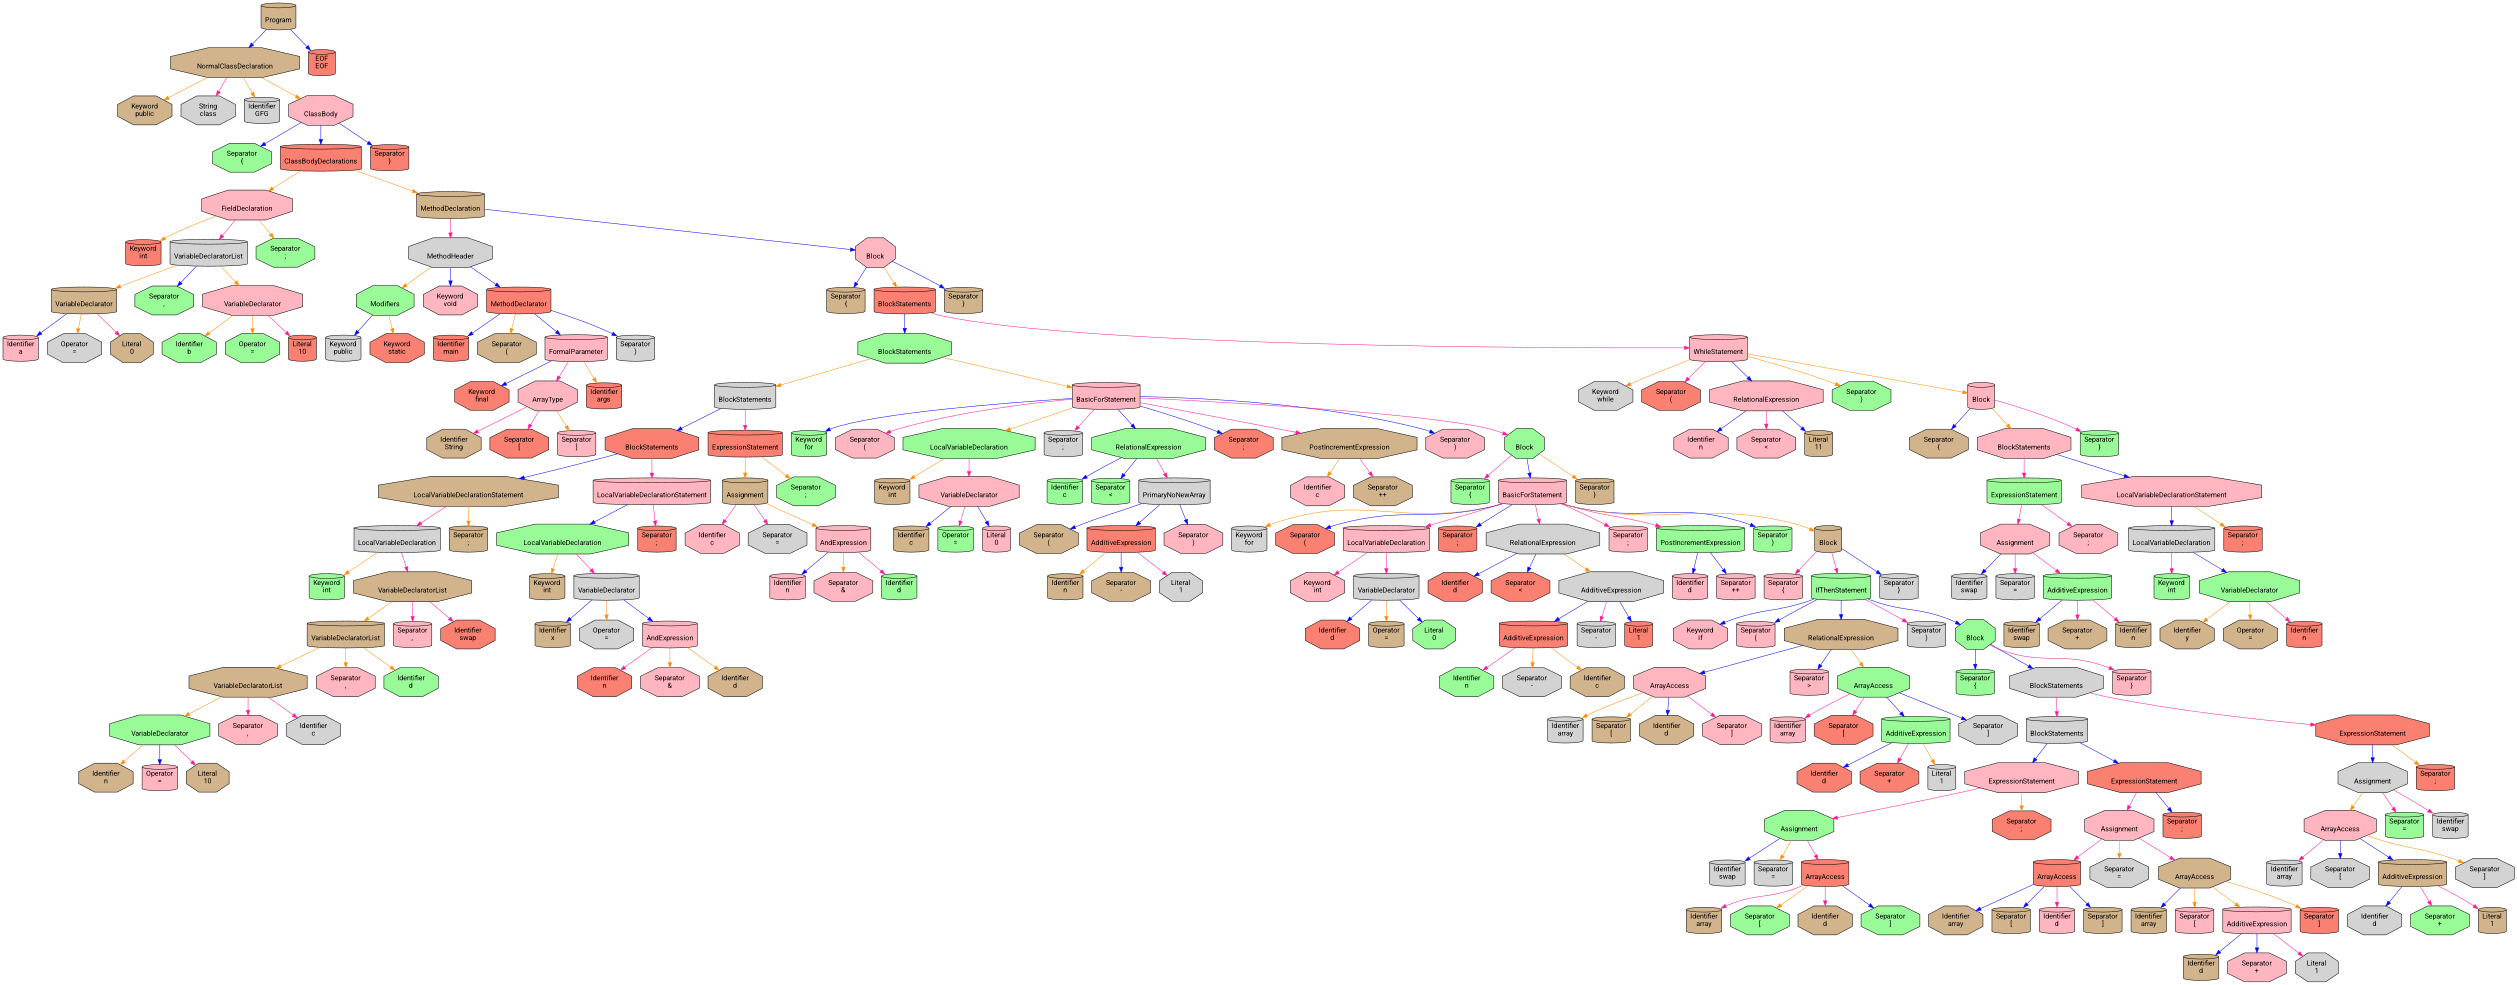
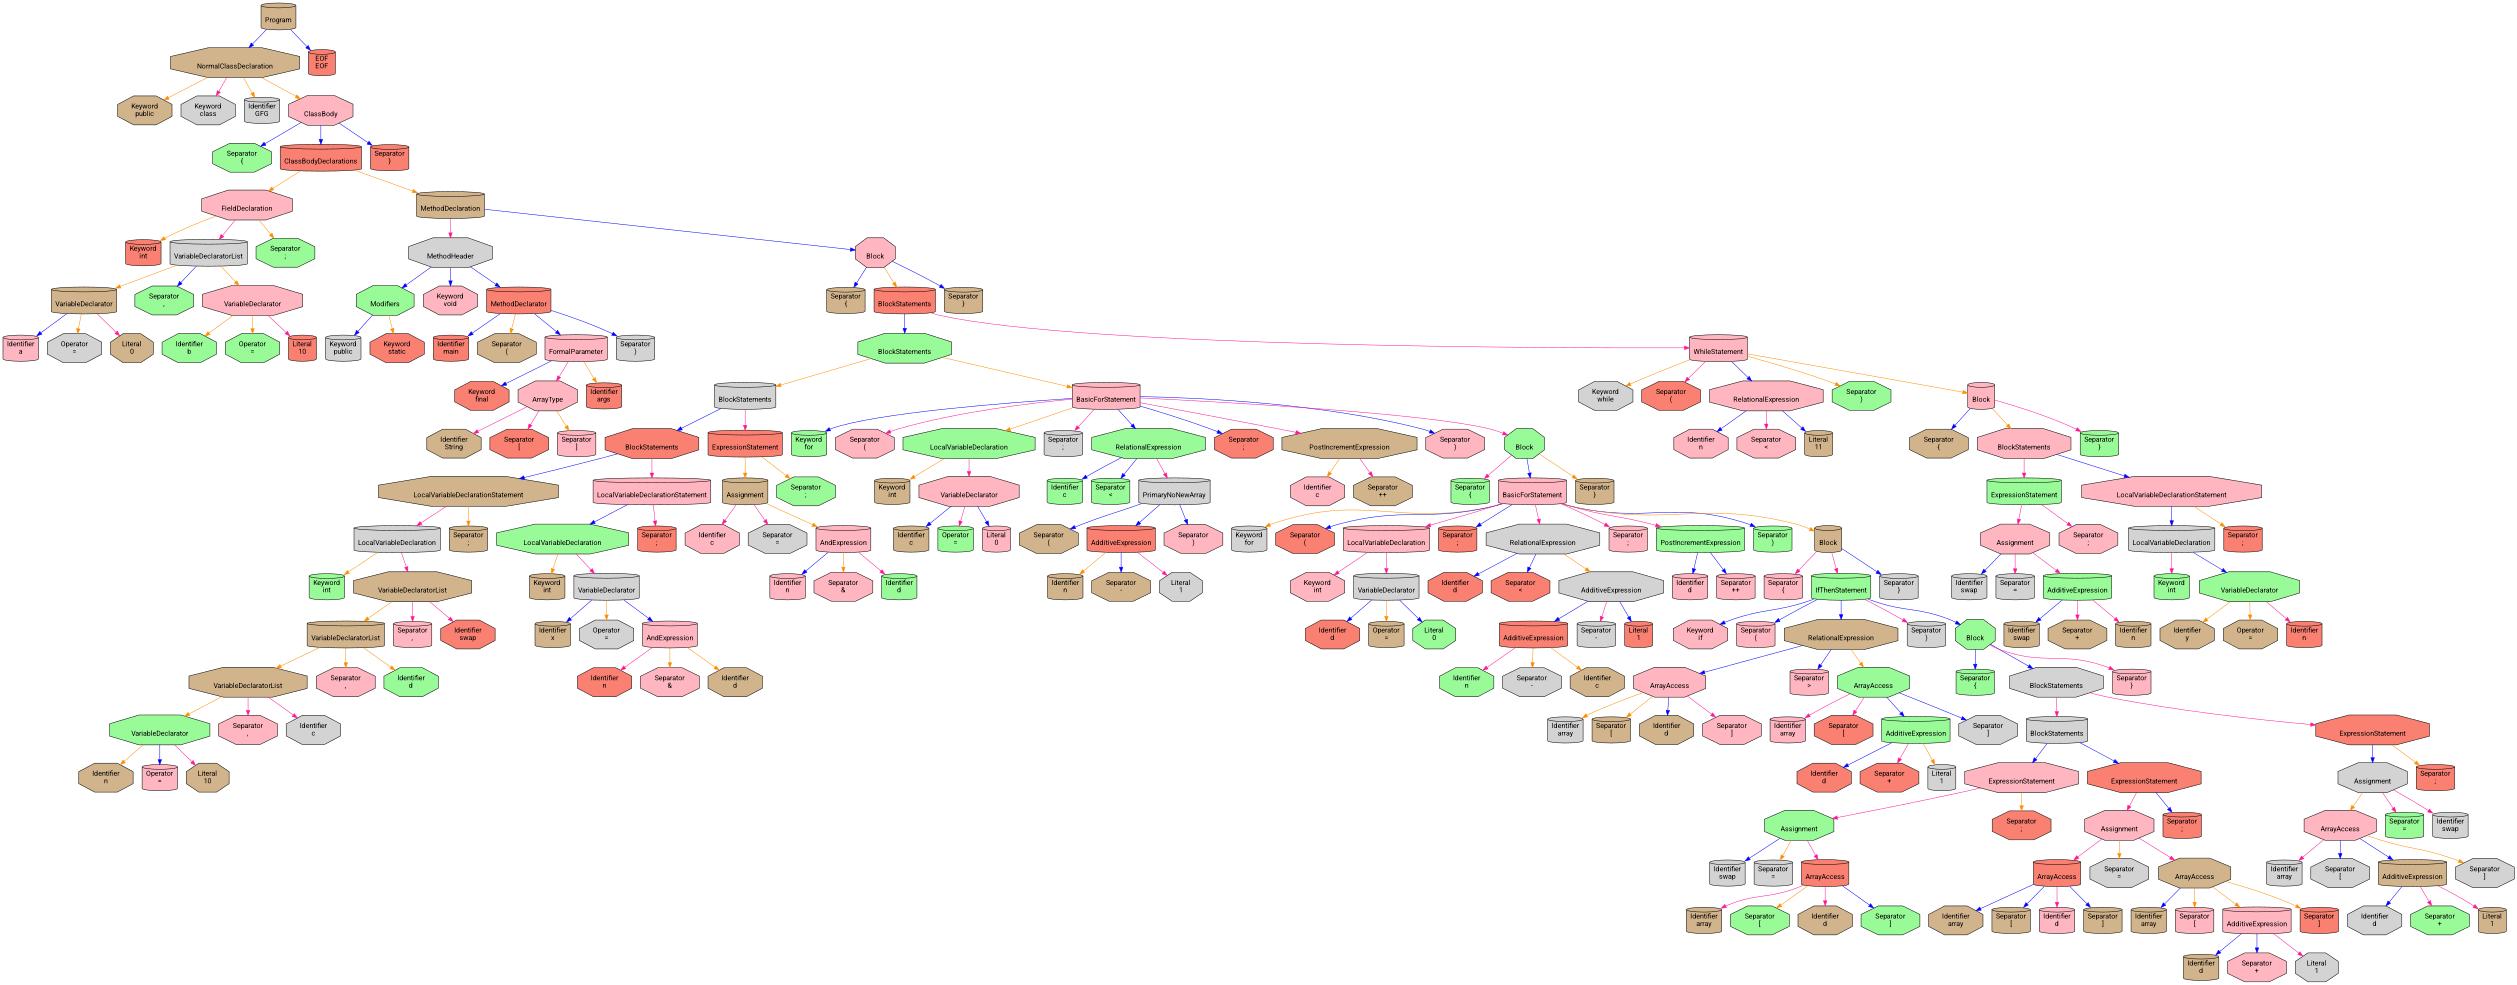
(208, 110) -> (208, 110)
(419, 276) -> (419, 276)
